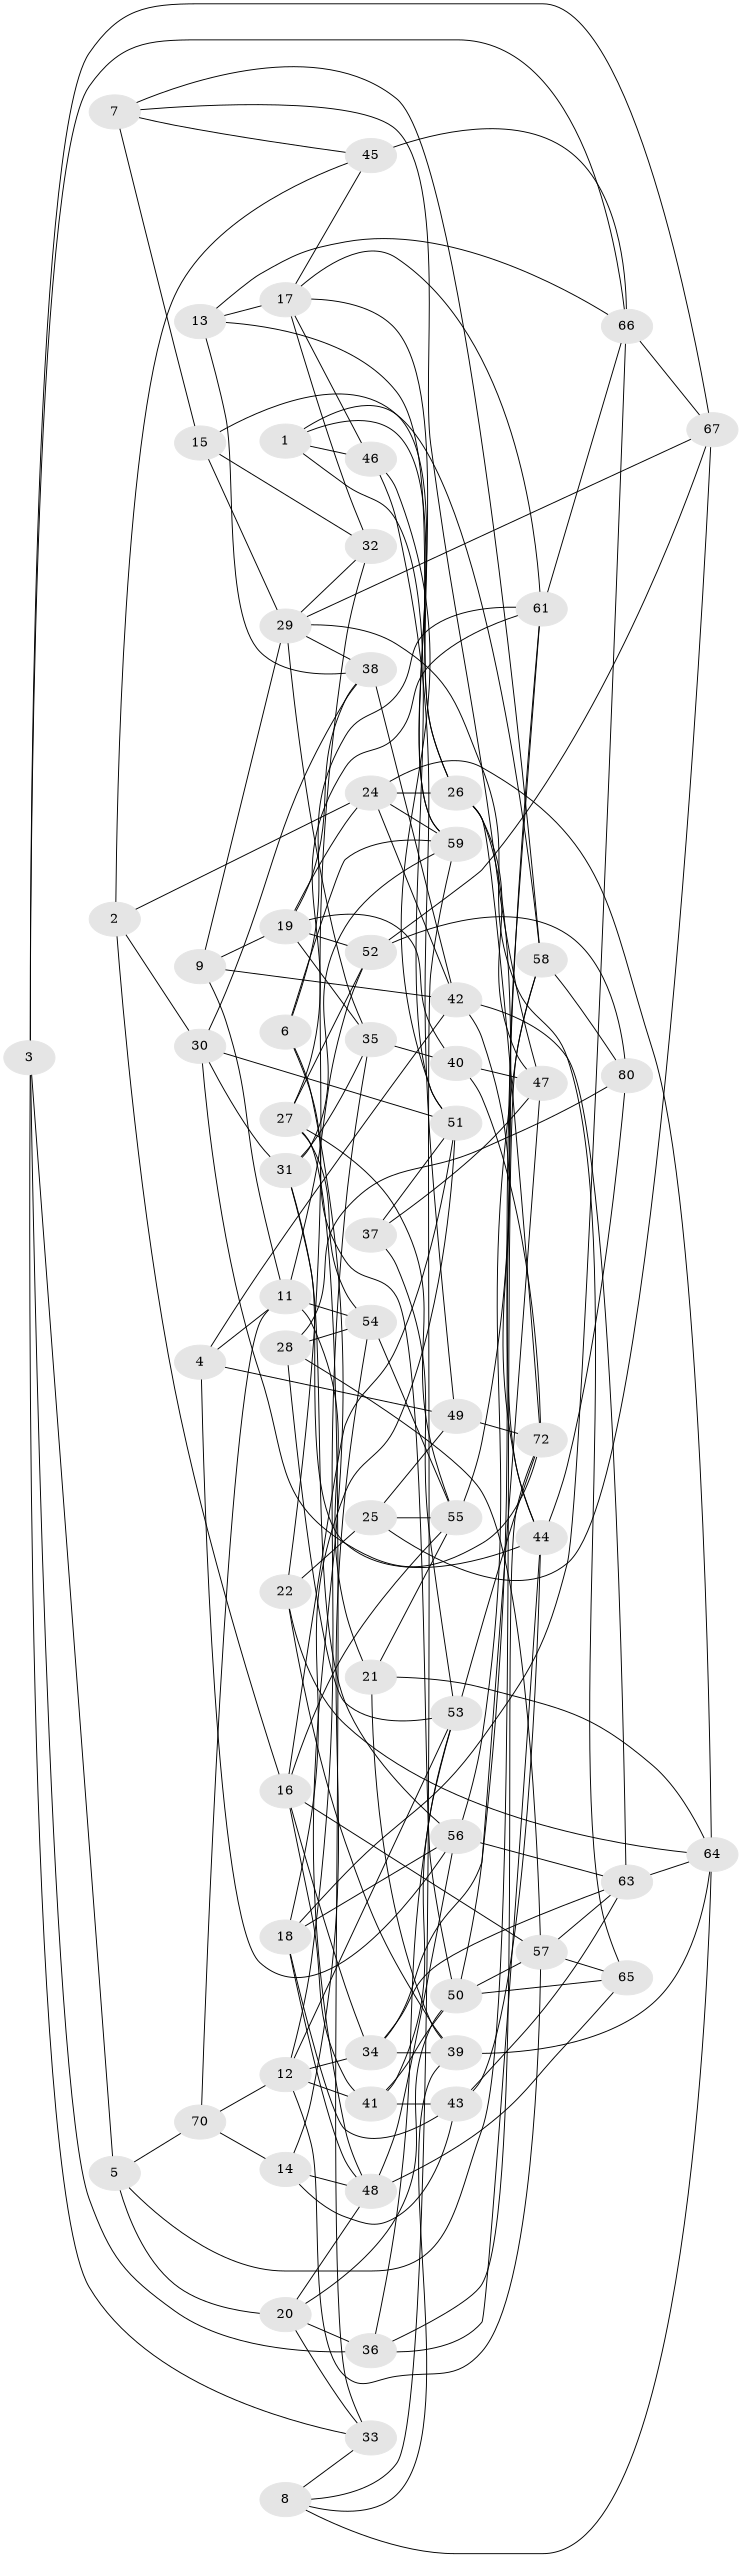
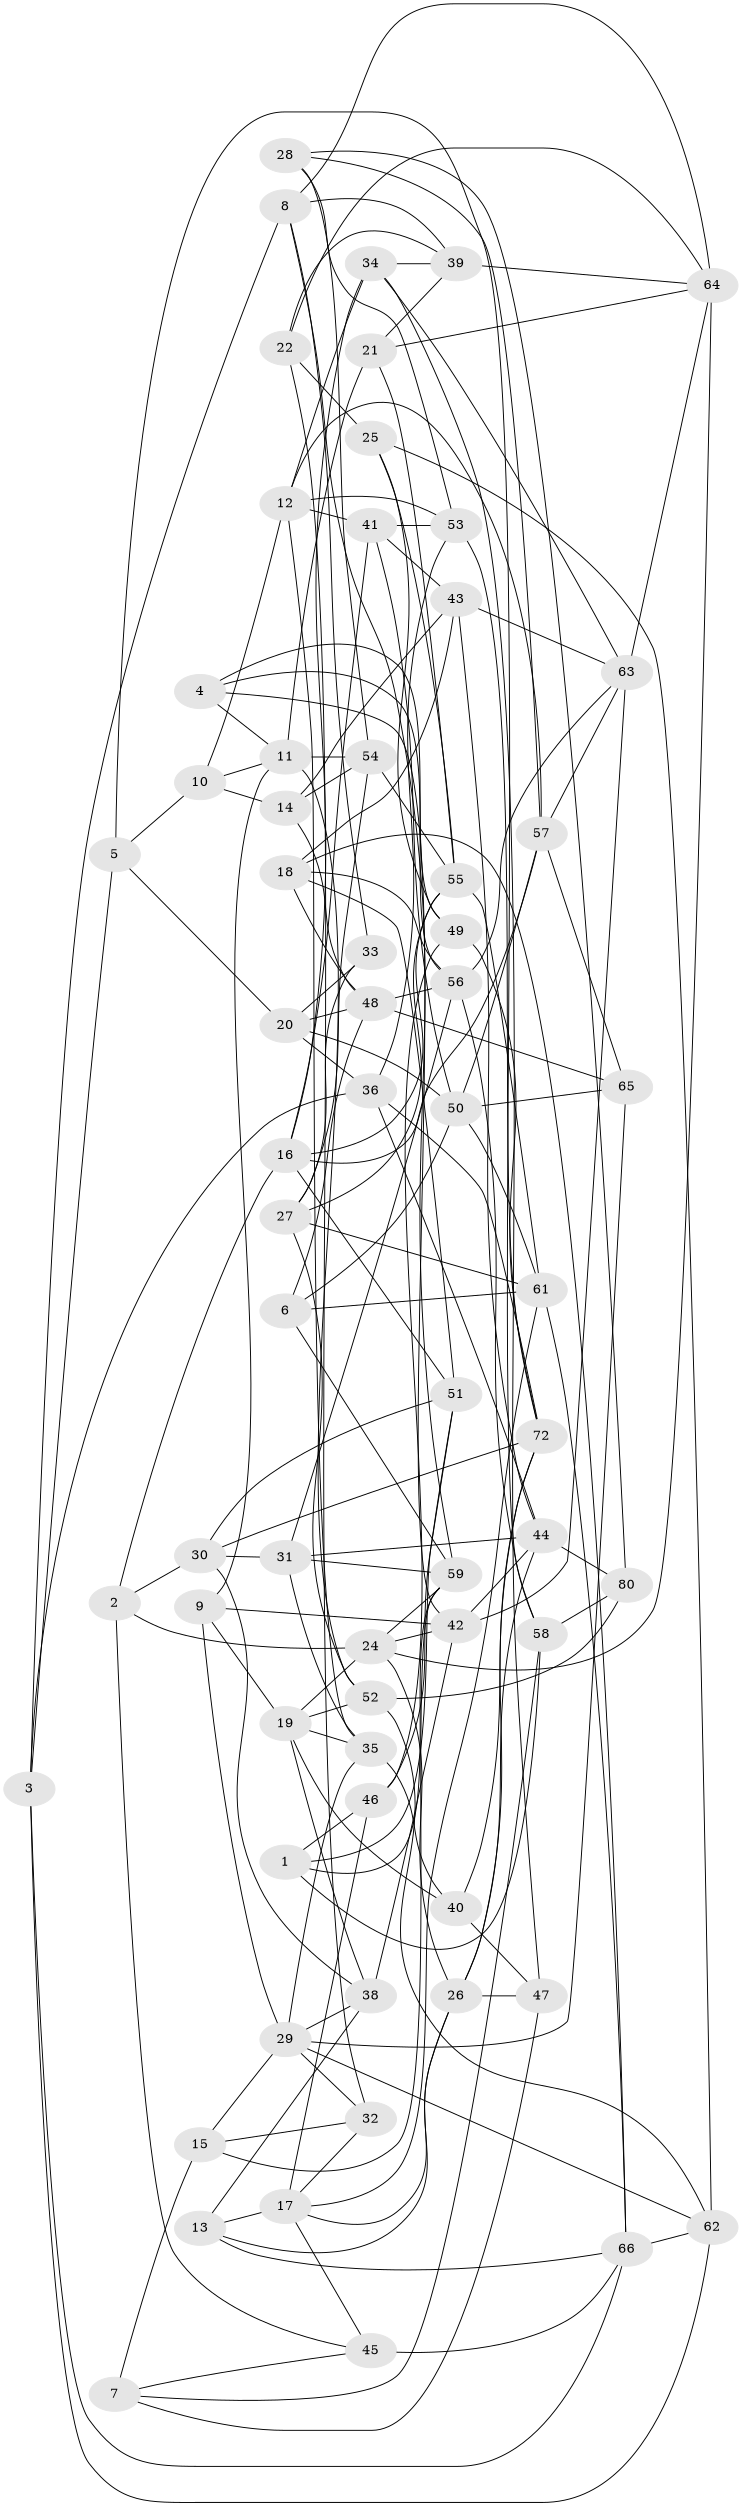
(712, 430) -> (712, 2227)
(371, 1235) -> none
(40, 1835) -> (71, 983)
(200, 2122) -> (200, 783)
